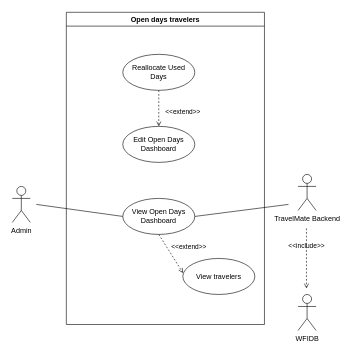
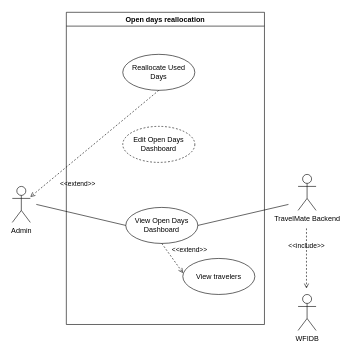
(165, 20) -> (165, 20)
(159, 108) -> (95, 143)
(159, 144) -> (159, 144)
(159, 216) -> (162, 225)
